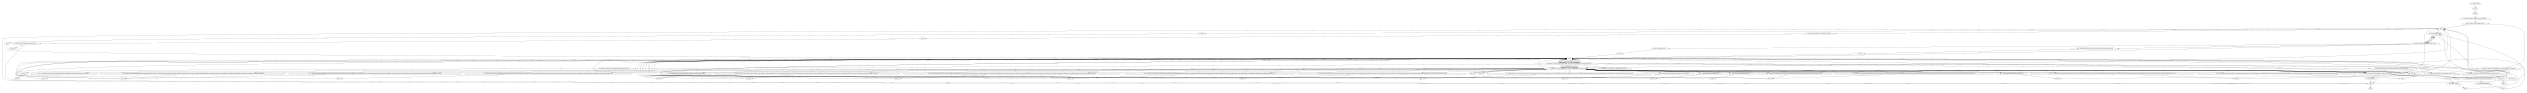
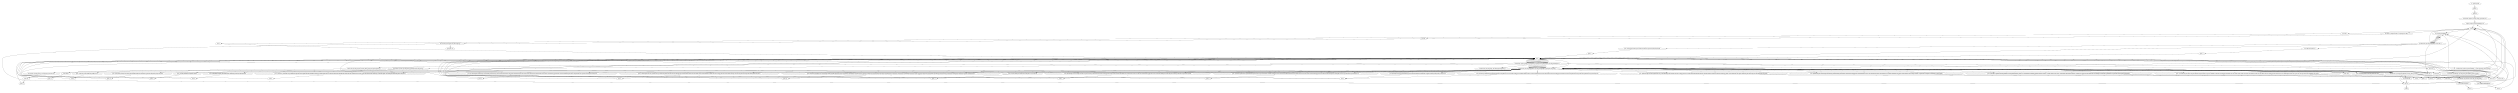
(1481, 74) -> none
